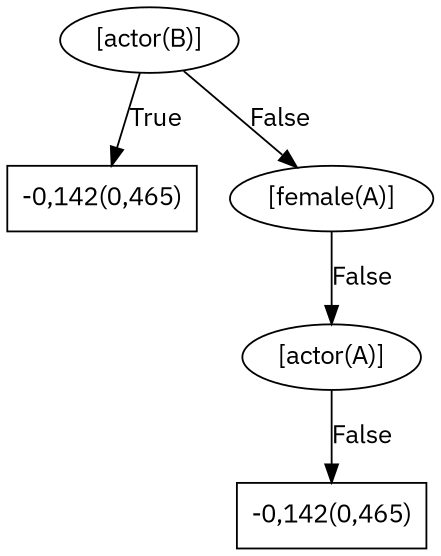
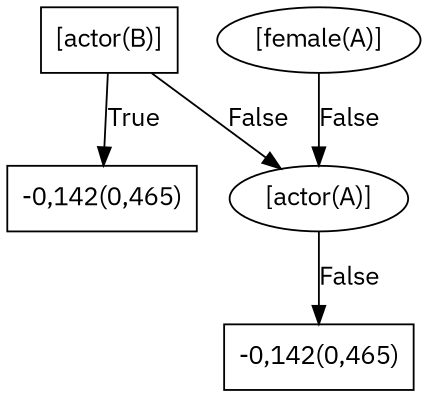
(149, 40) -> (109, 40)
(233, 113) -> (209, 115)
